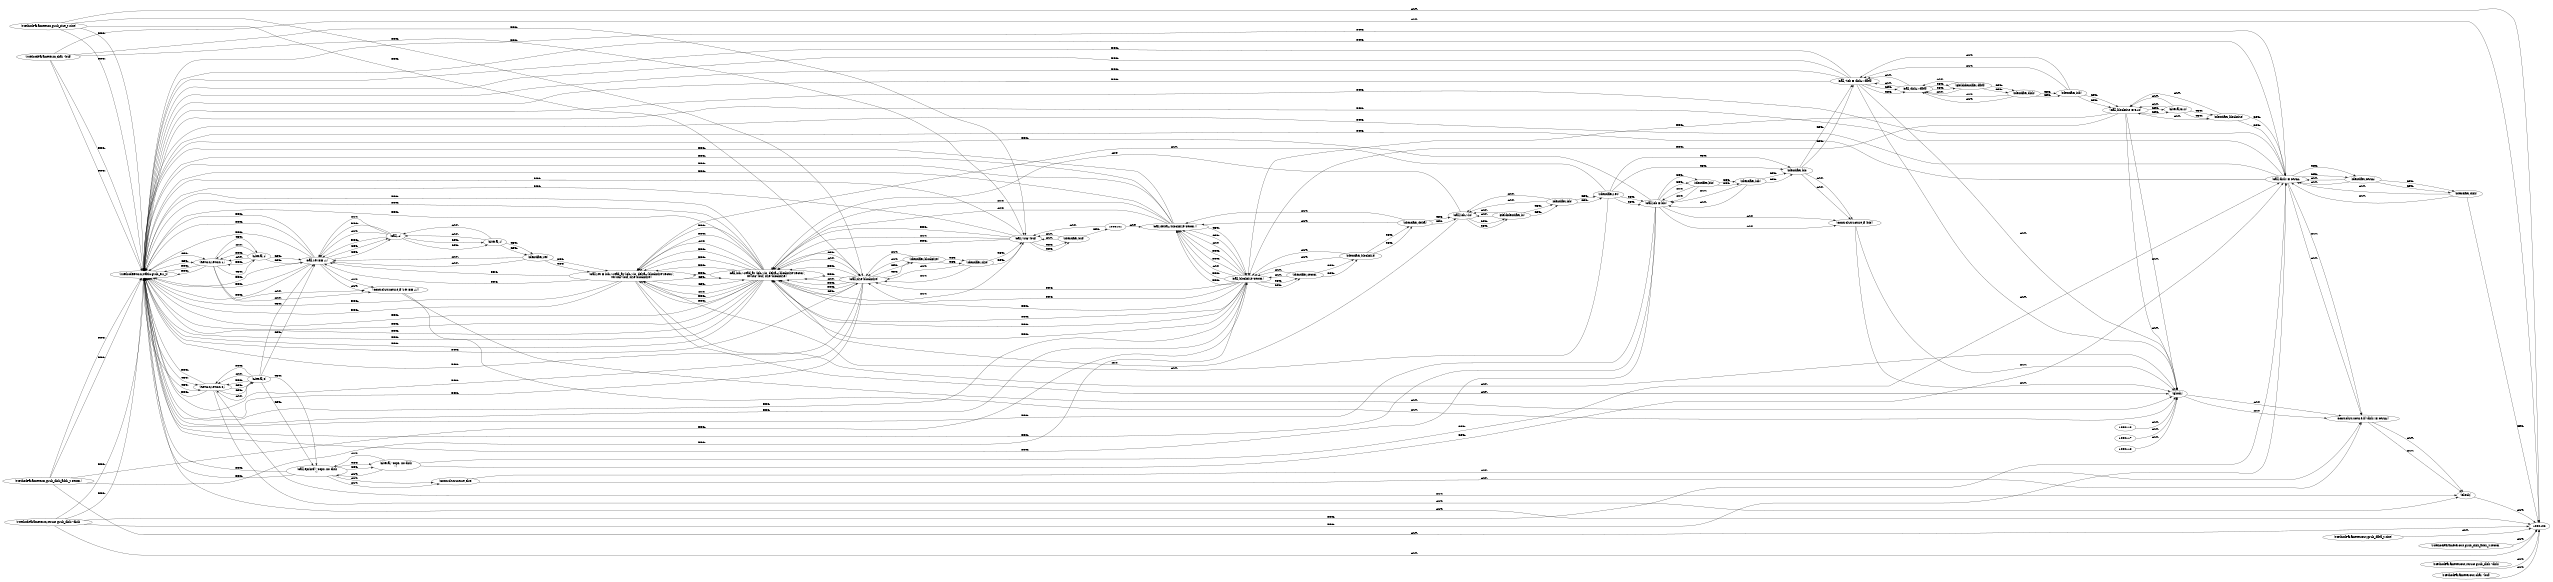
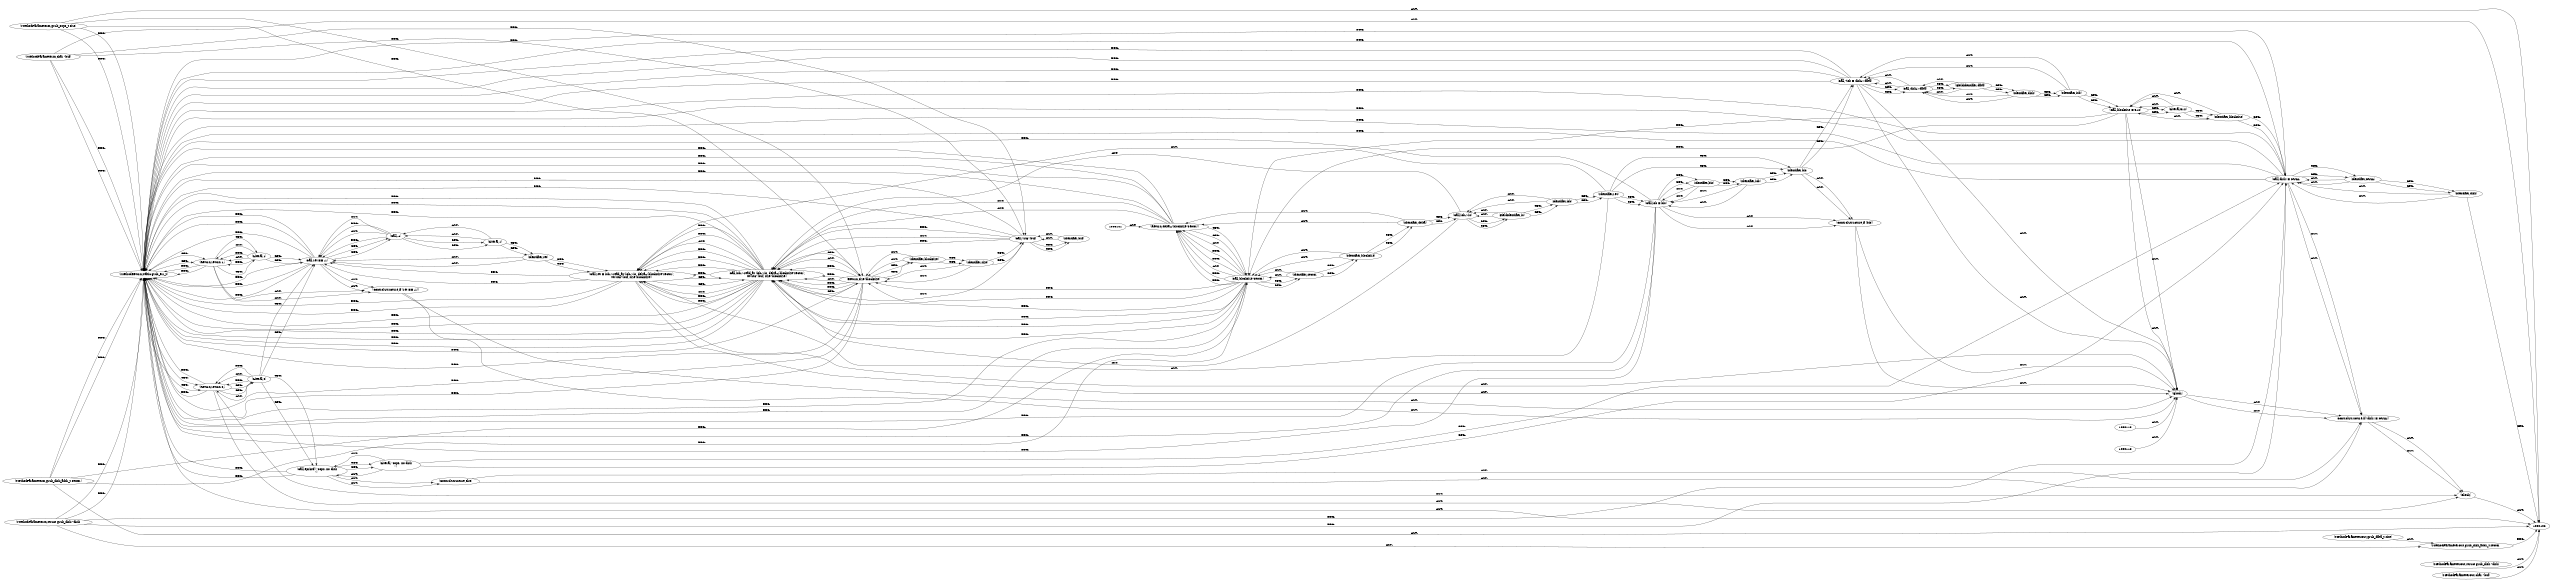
(48, 26) -> (48, 26)
(1175, 227) -> (1175, 227)
(1070, 228) -> none
(1095, 233) -> none
(863, 280) -> (863, 280)
(2125, 438) -> none
(2466, 535) -> (2412, 541)
(2521, 539) -> (2521, 539)
(1297, 555) -> (1236, 546)
